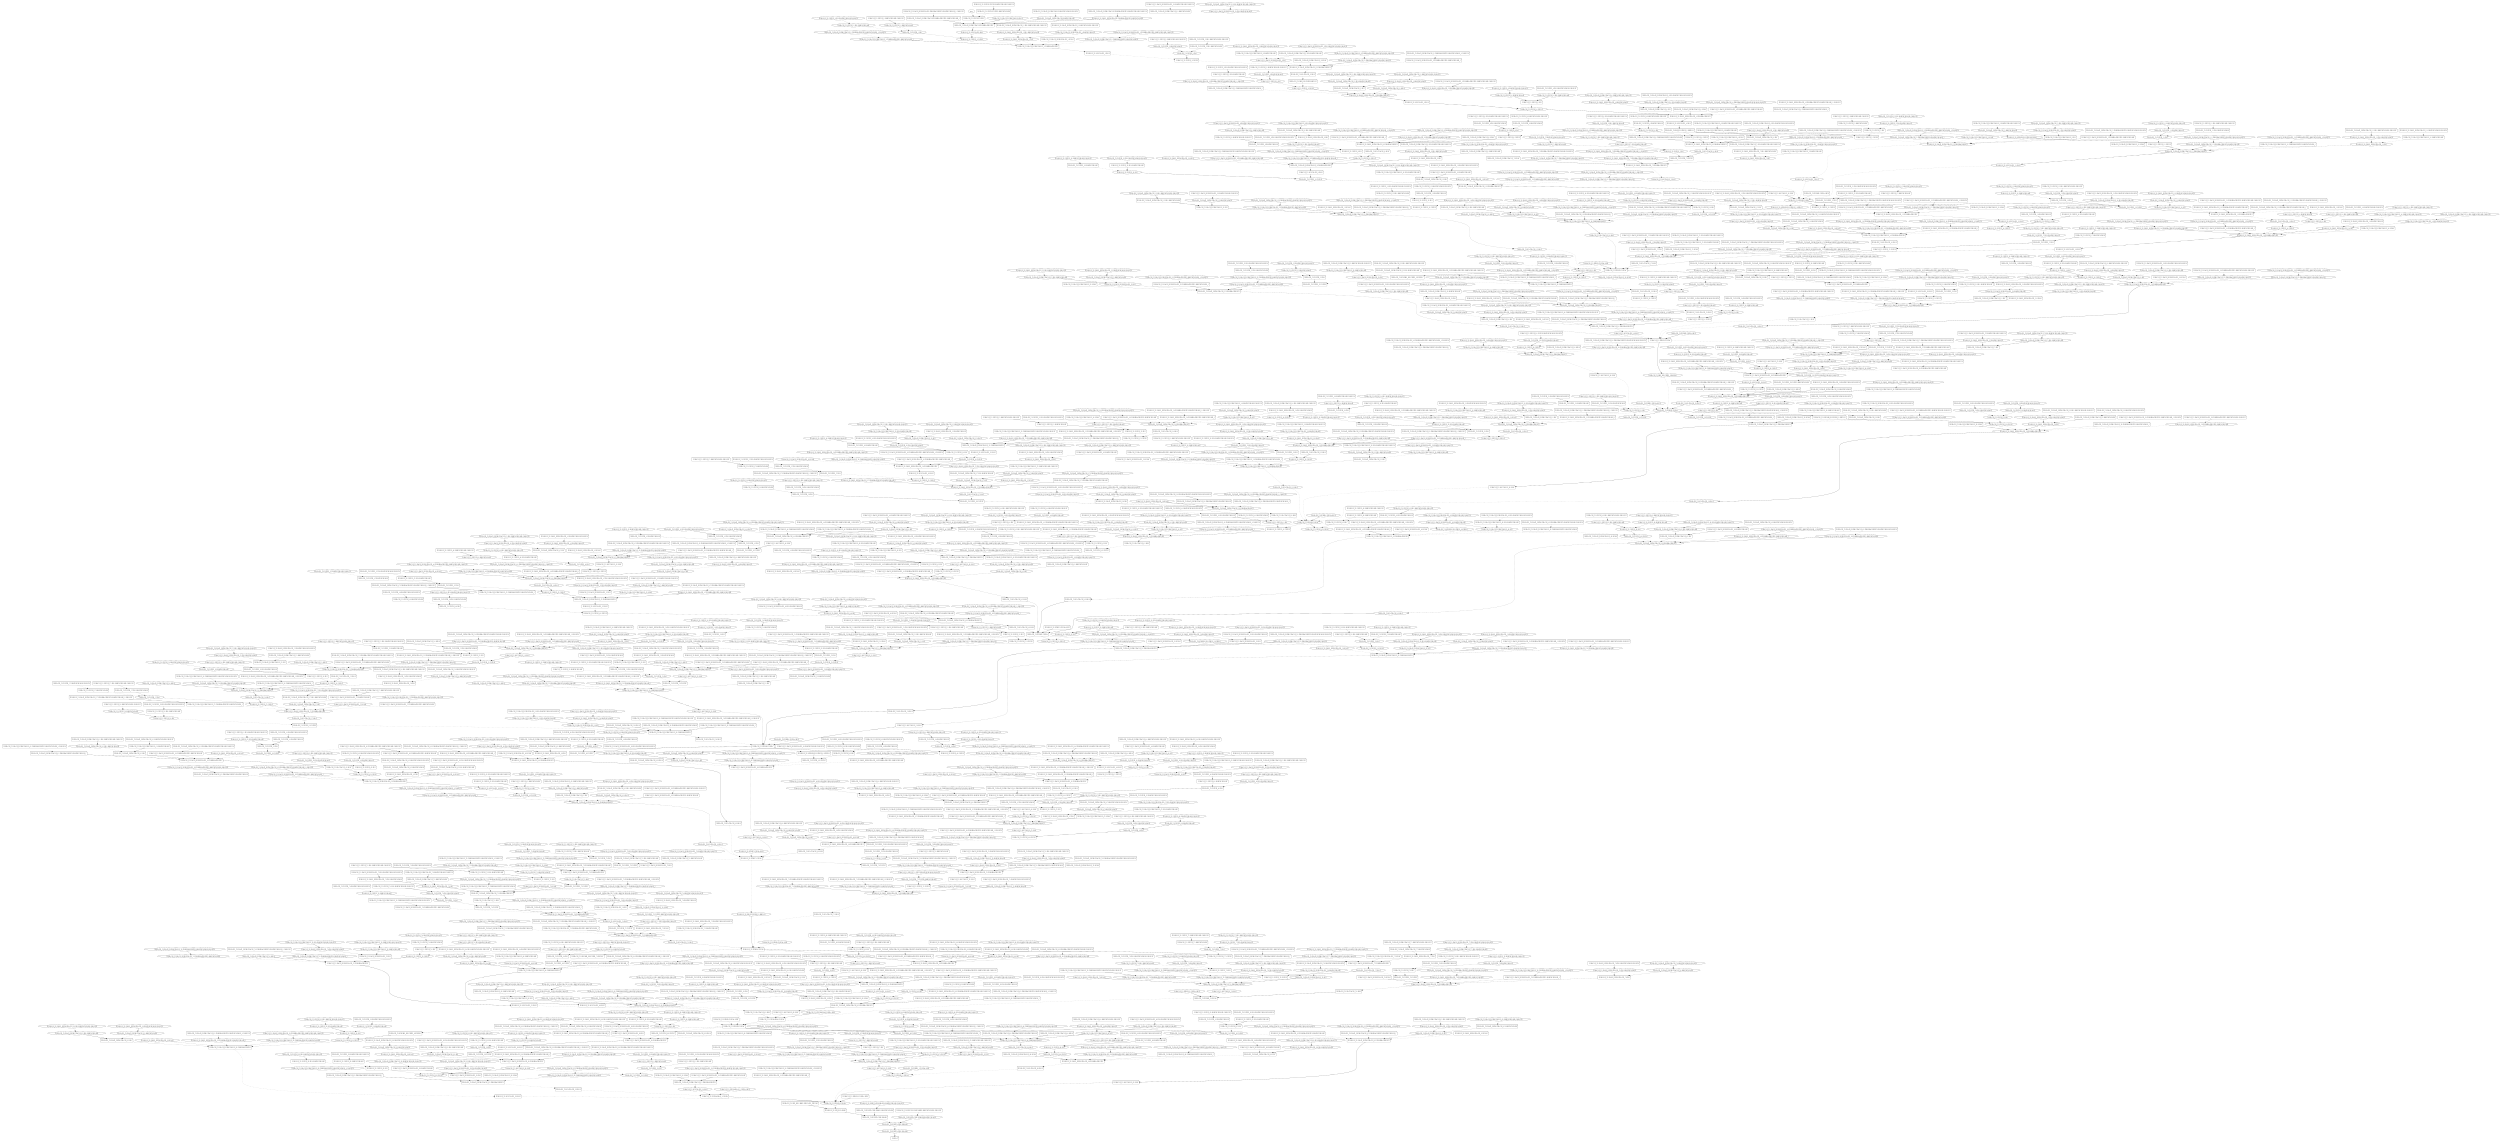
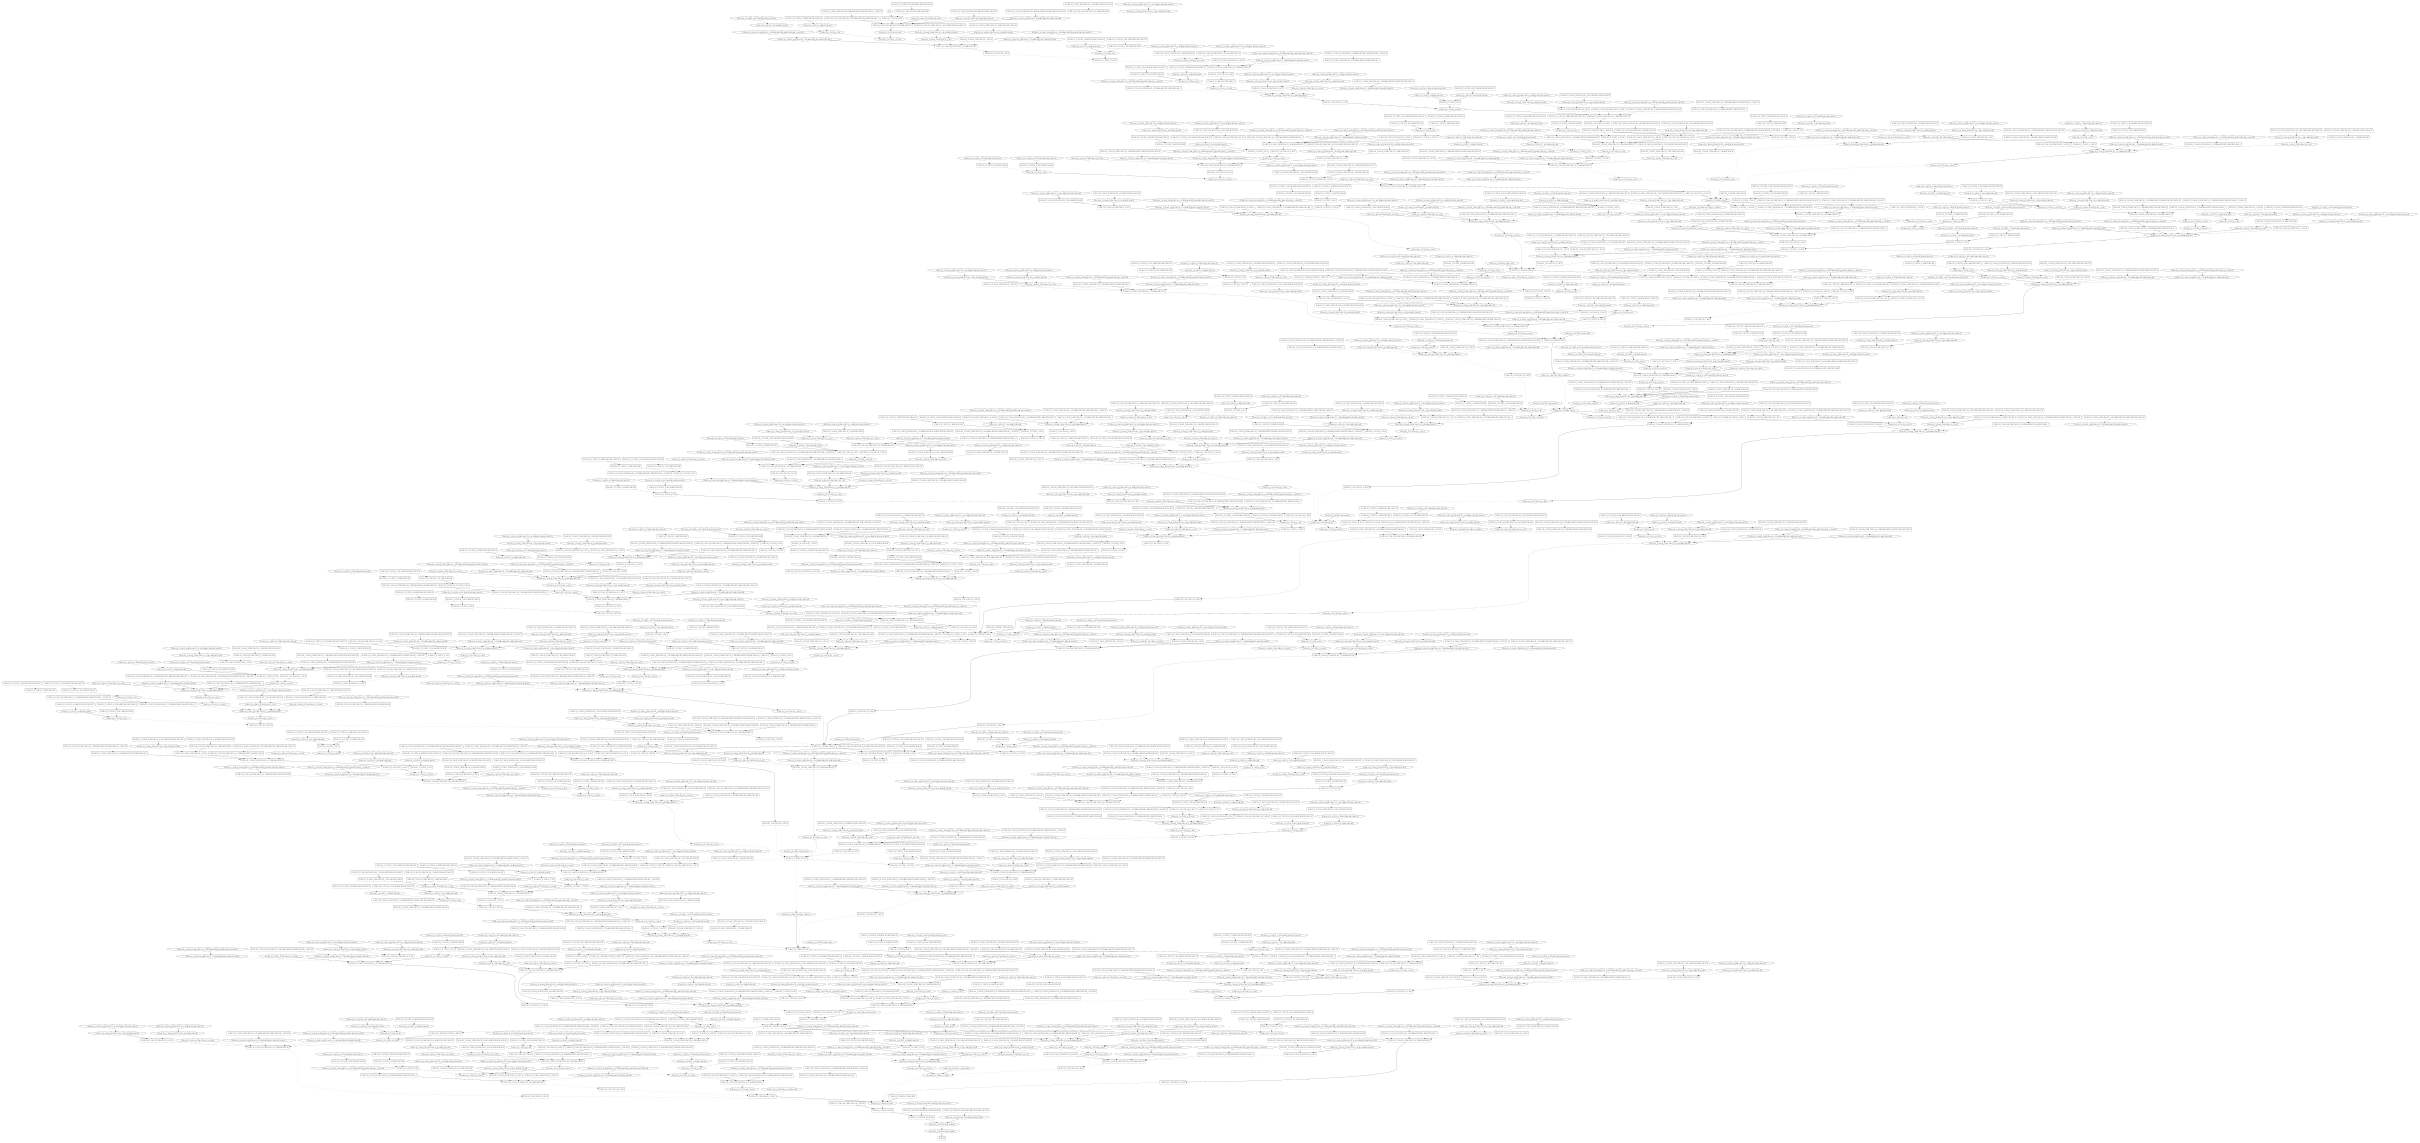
(1426, 151) -> (1332, 151)
